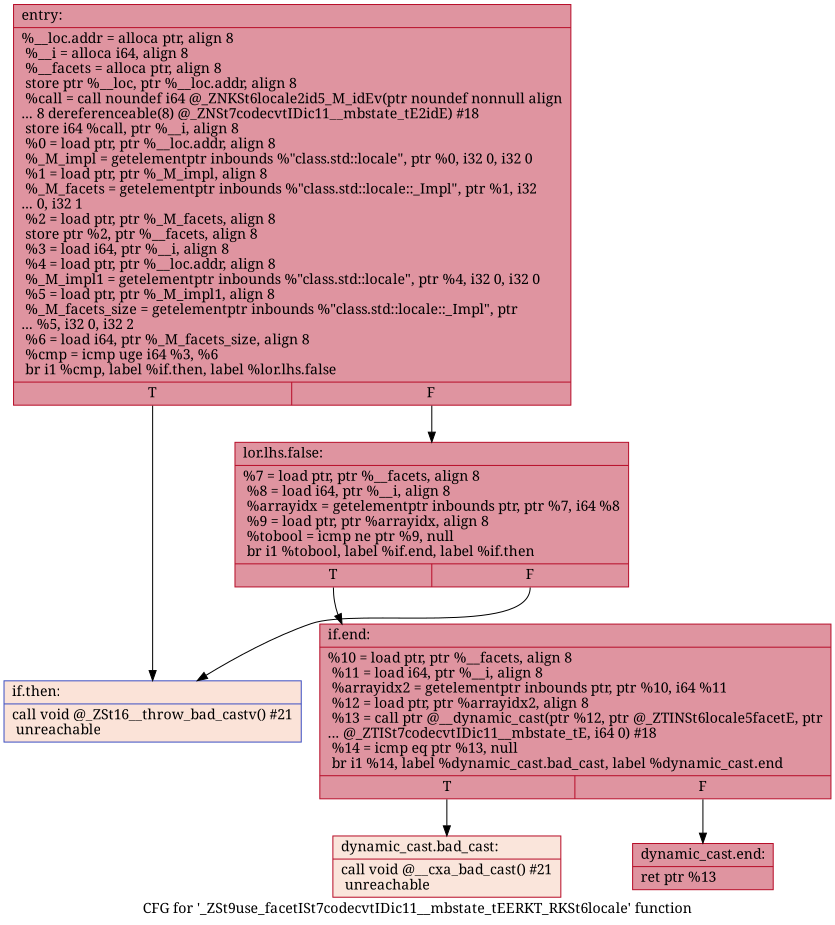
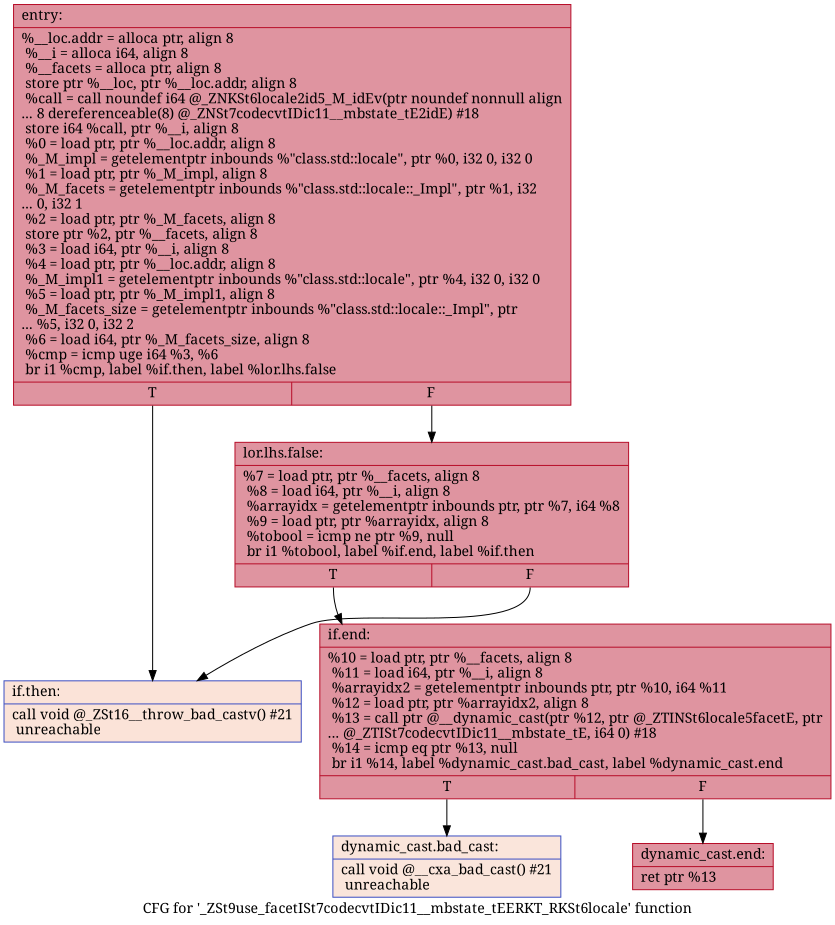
(447, 867) -> (447, 867)
